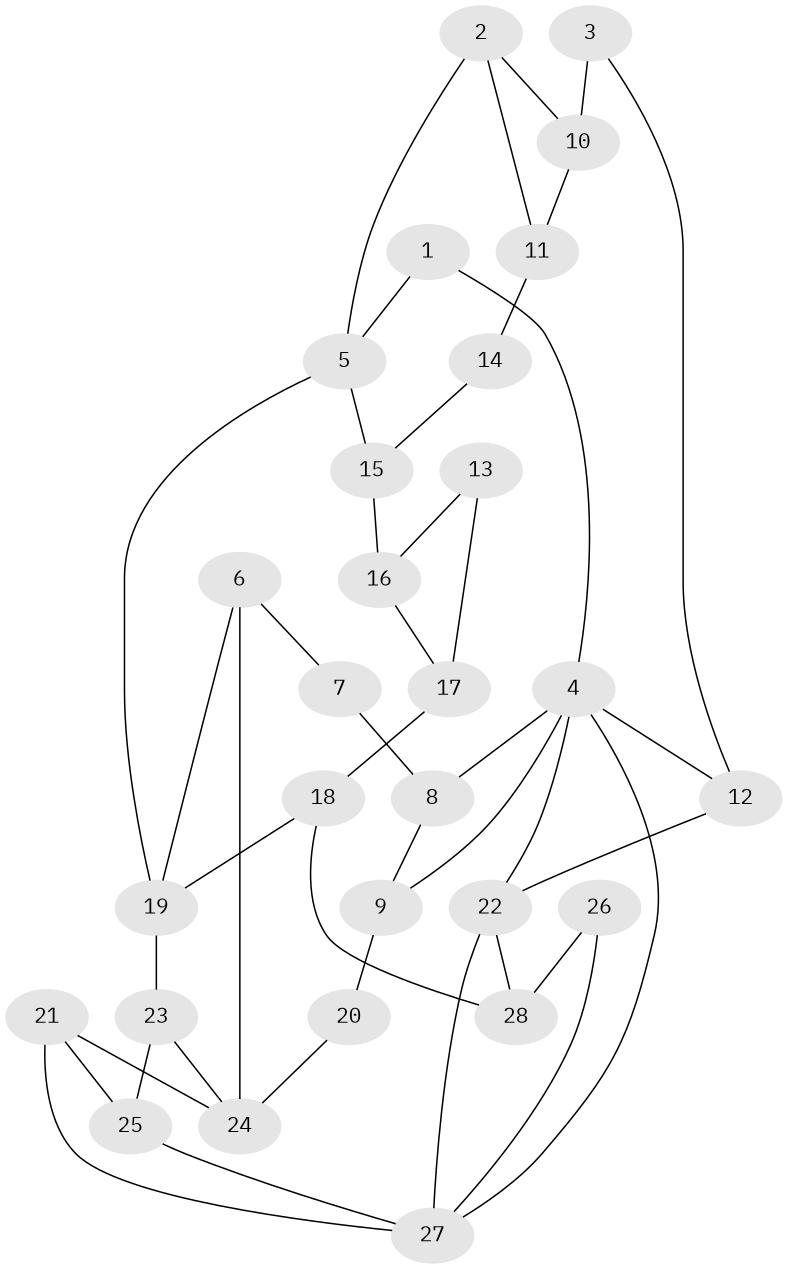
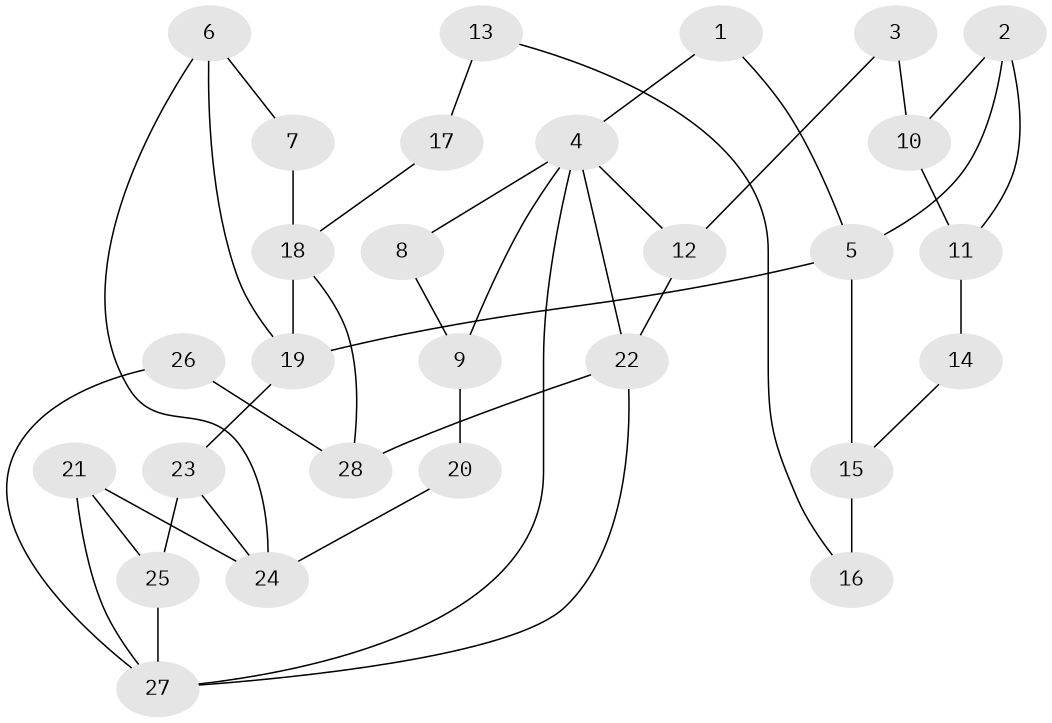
(414, 635) -> none
(380, 736) -> (293, 197)
